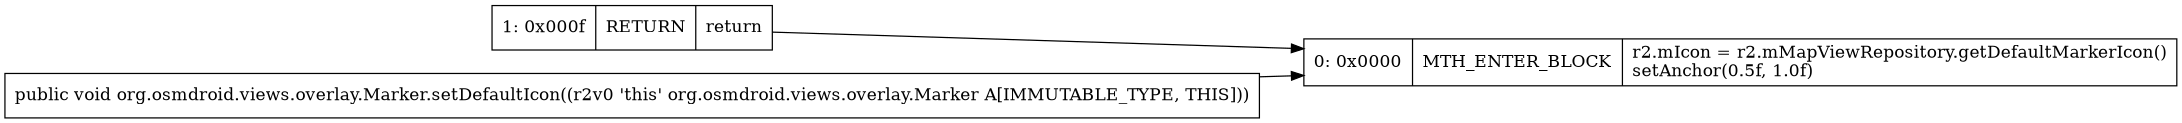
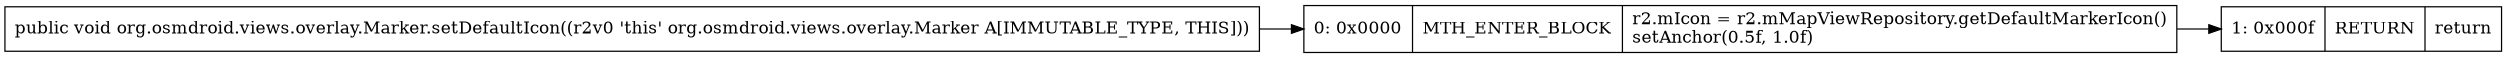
(1032, 40) -> (2193, 29)
